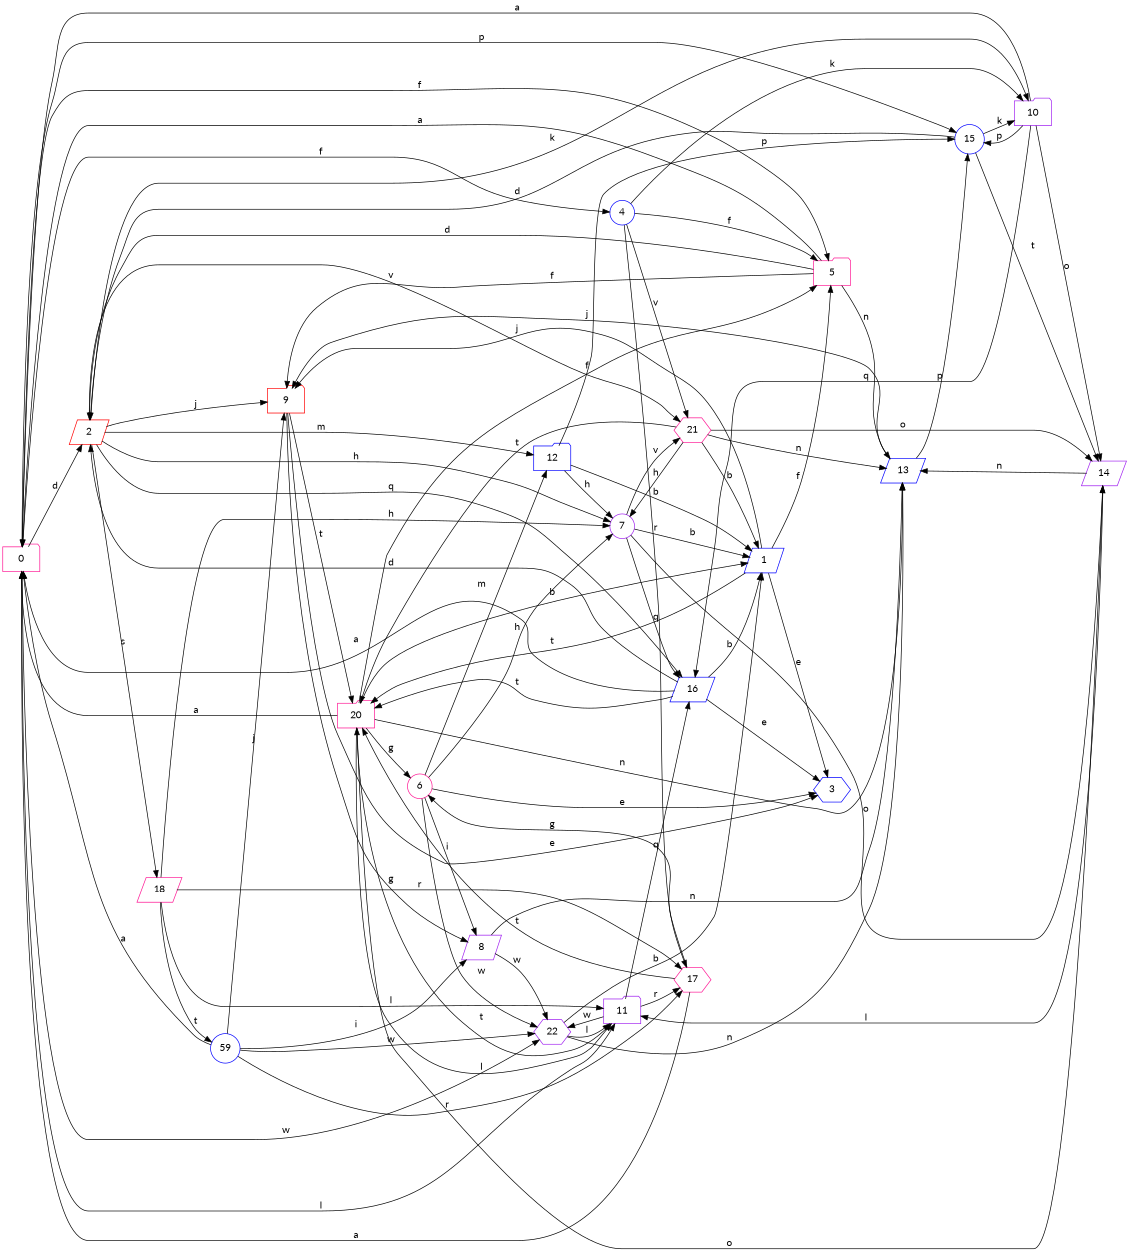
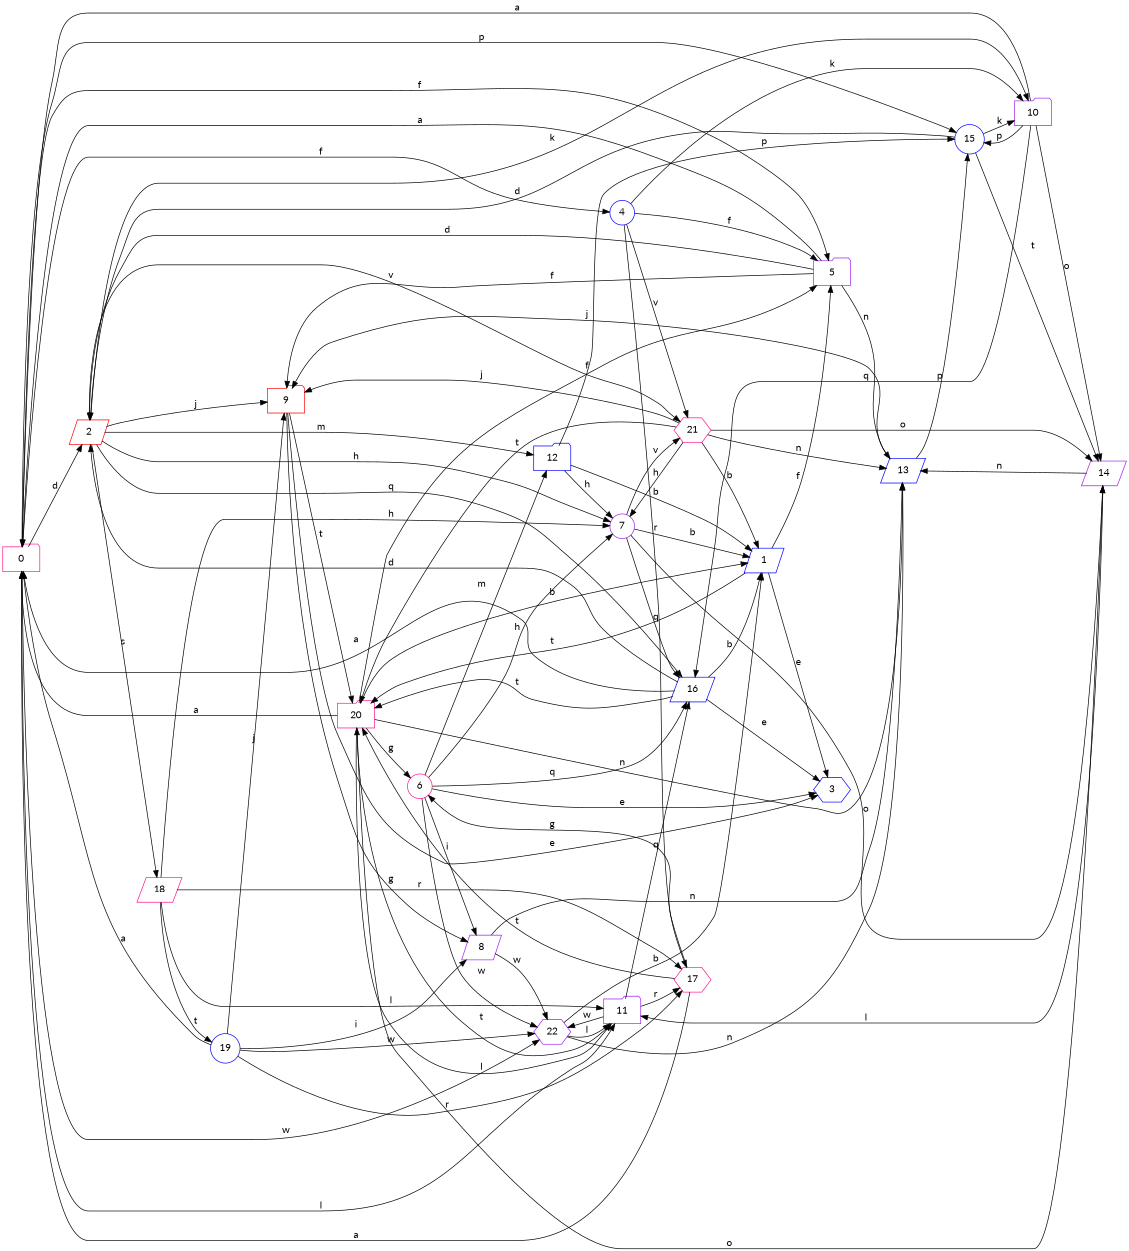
(832, 273) -> (832, 273)
(586, 331) -> (497, 384)
none -> (572, 778)
(225, 1048) -> (225, 1048)
